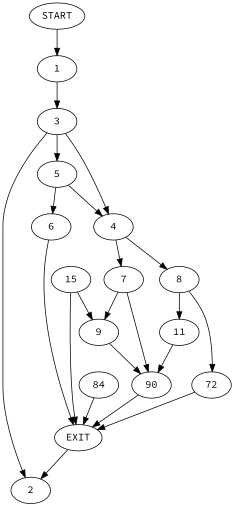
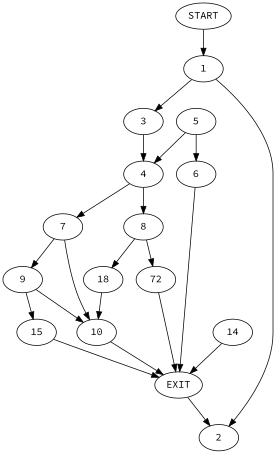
(57, 144) -> none
(3, 297) -> (273, 245)
(83, 303) -> (29, 302)
(179, 332) -> (103, 280)
(99, 385) -> (233, 332)
(152, 385) -> (97, 332)
